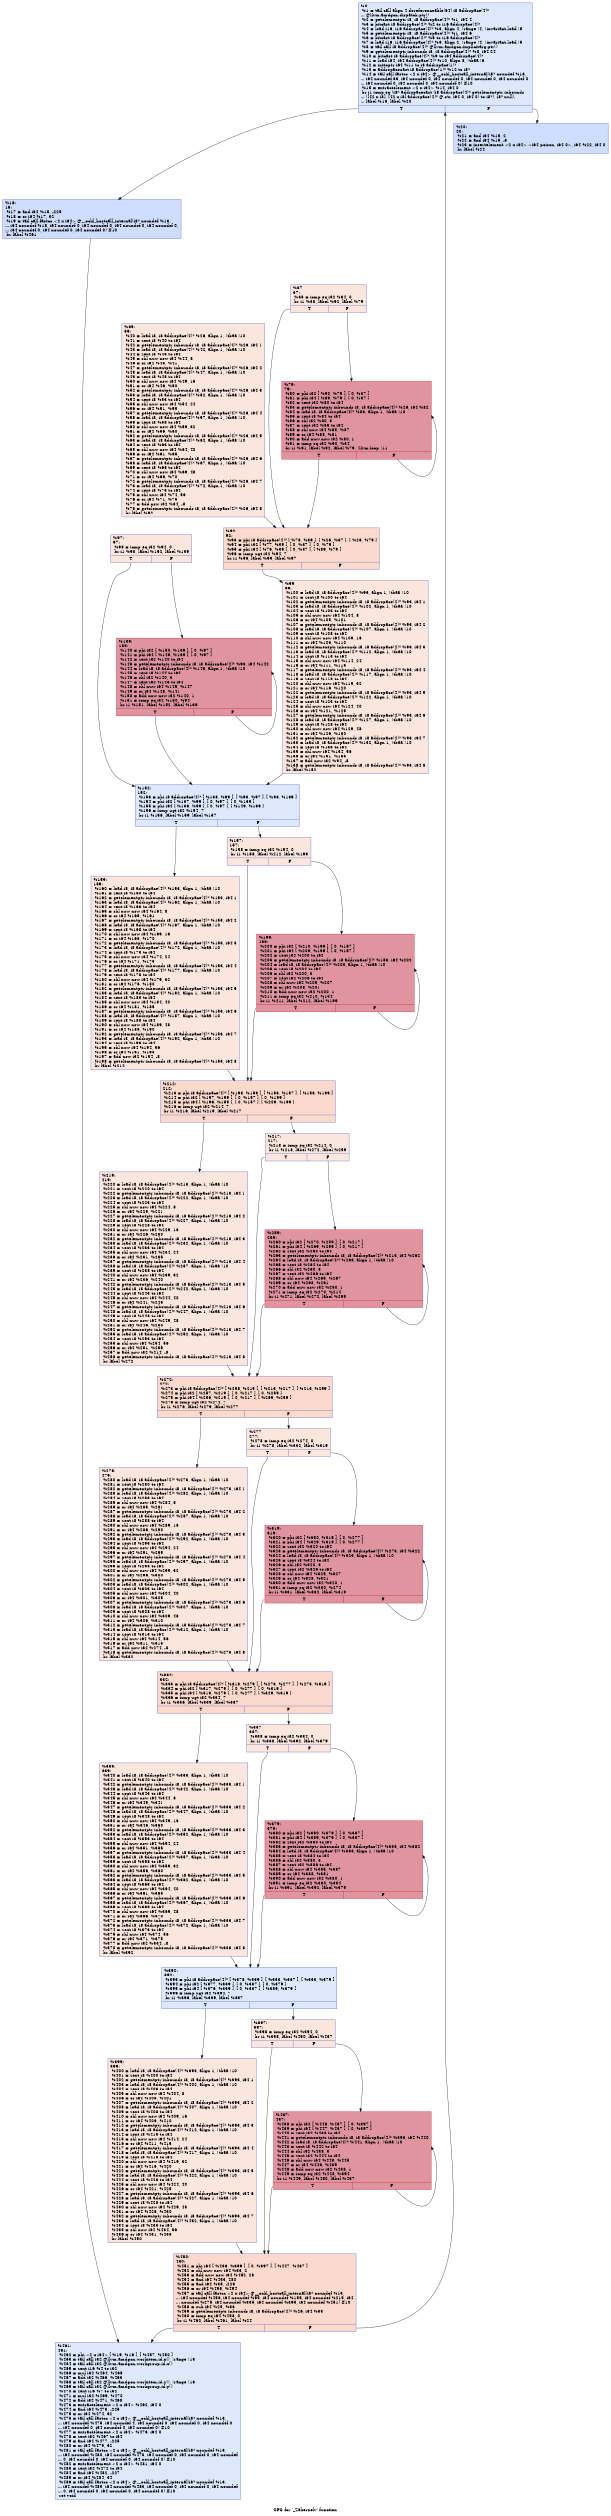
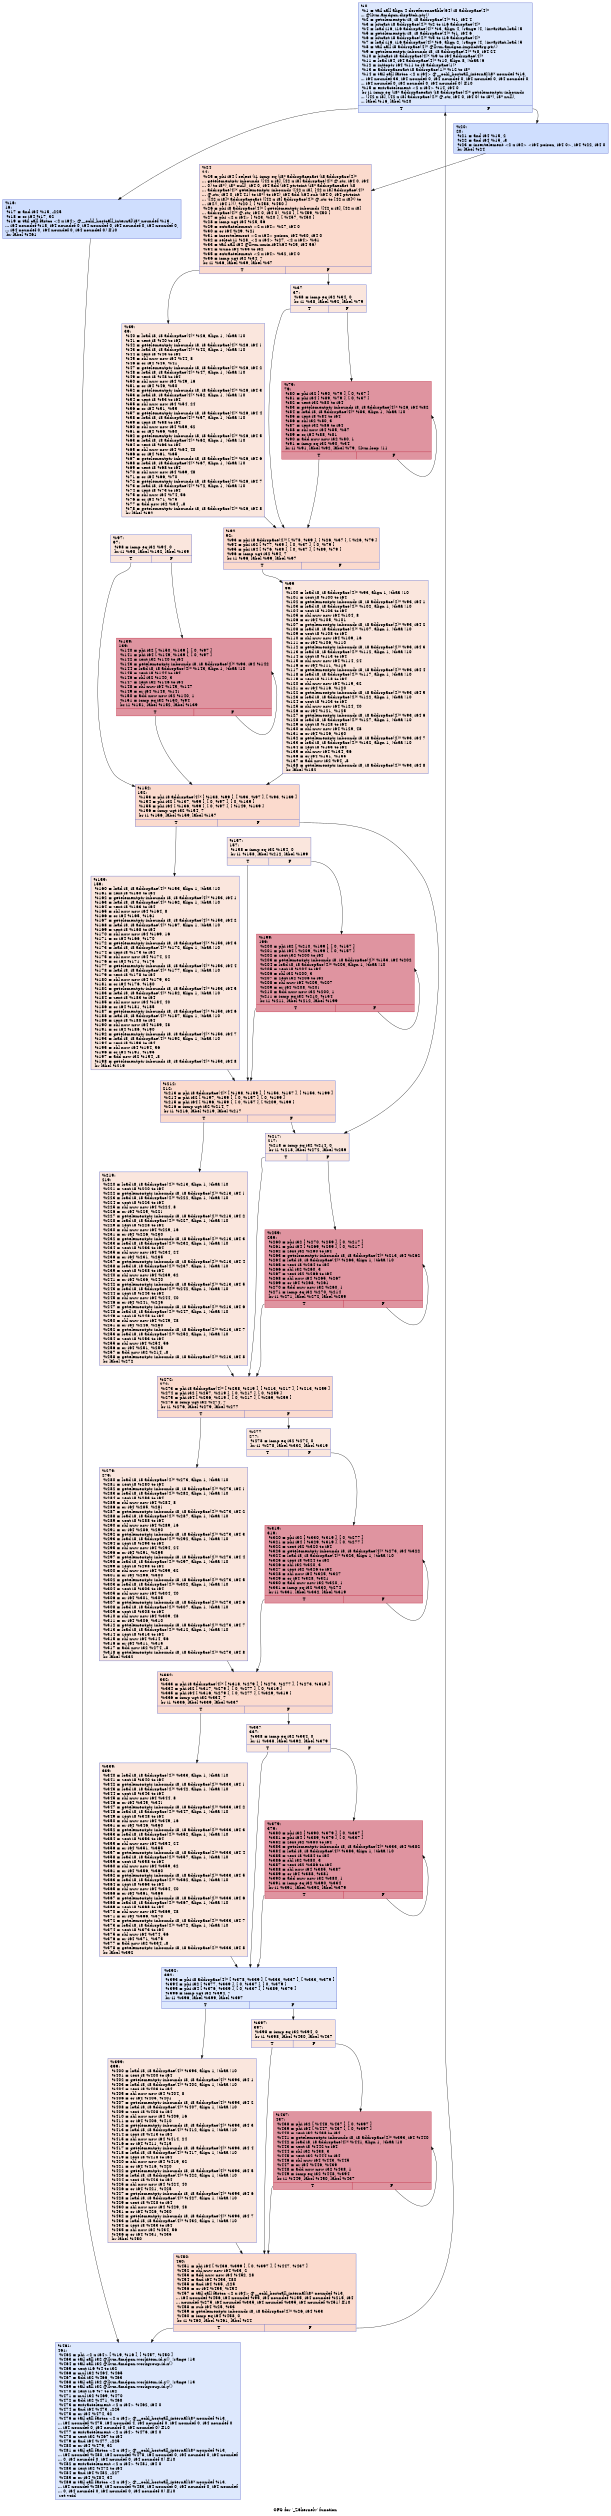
none -> (285, 219)
(217, 806) -> (217, 806)
(259, 831) -> (438, 952)
(109, 1066) -> (109, 1066)
(252, 1562) -> none
